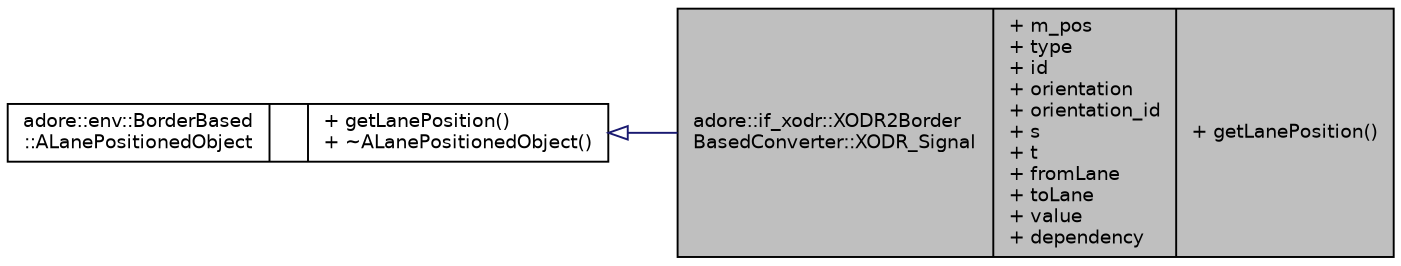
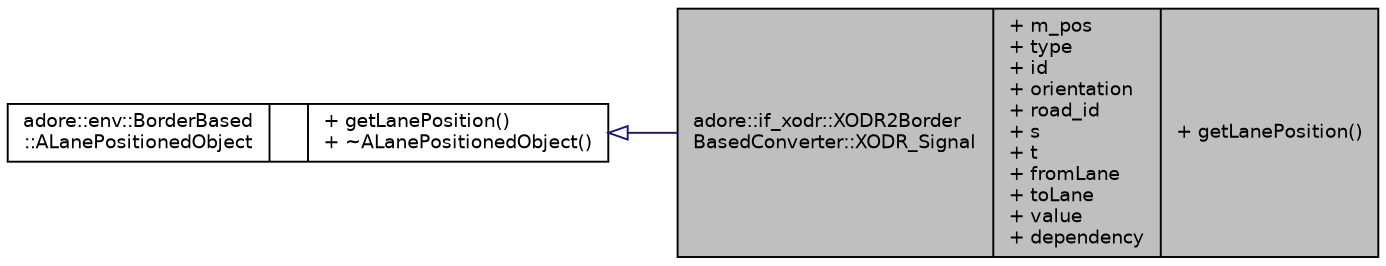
(1085, 111) -> (1055, 111)
